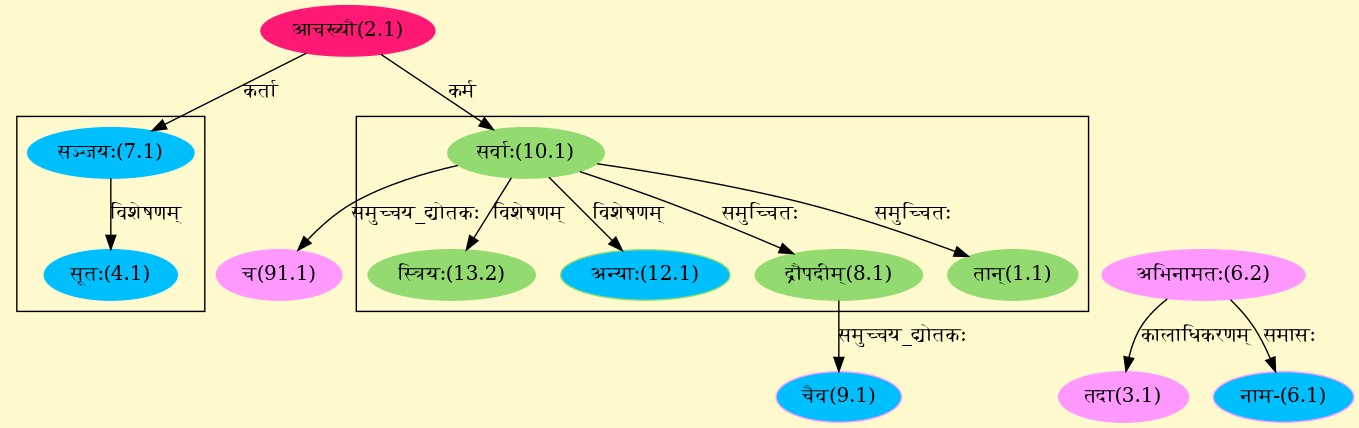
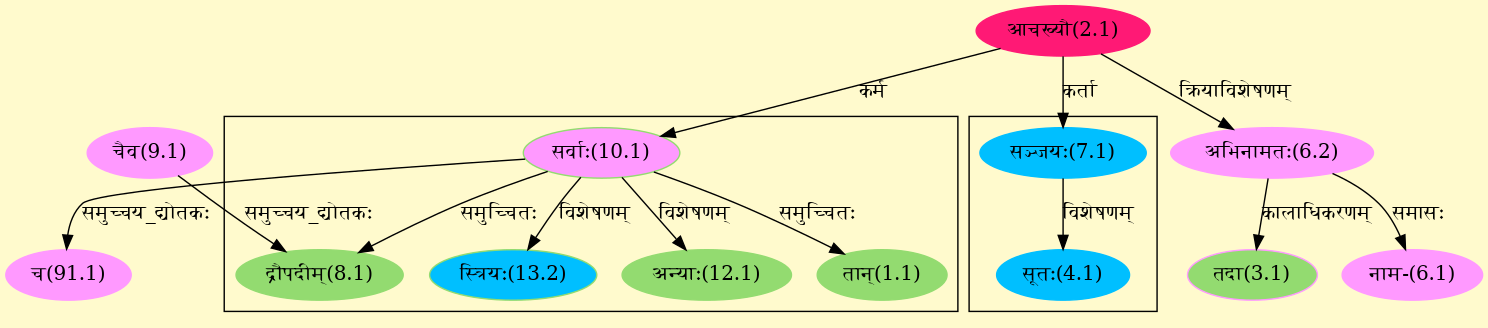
none -> (1161, 88)
(526, 153) -> (602, 153)
(452, 275) -> (513, 275)
(645, 275) -> (707, 275)
(839, 329) -> (233, 216)
(839, 397) -> (150, 153)
(1124, 397) -> (1252, 275)
(1284, 397) -> (1412, 275)
